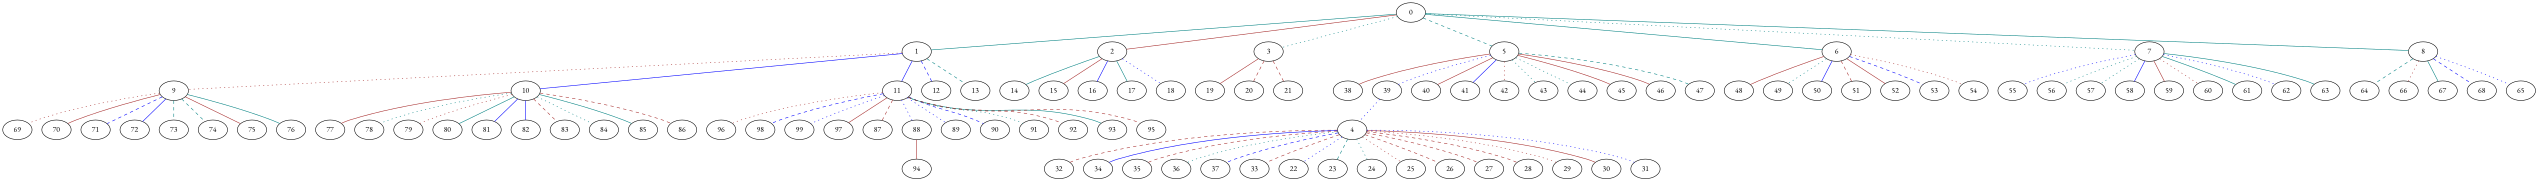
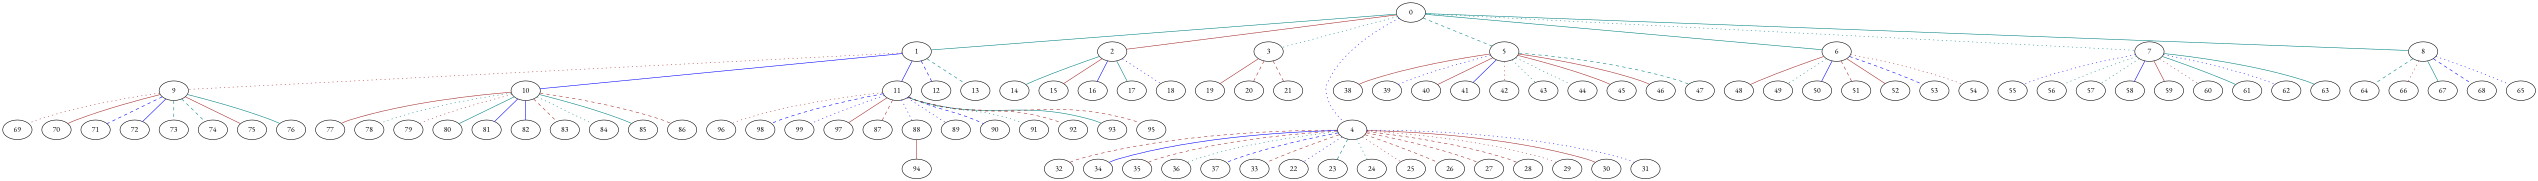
(1370, 110) -> (1342, 60)
